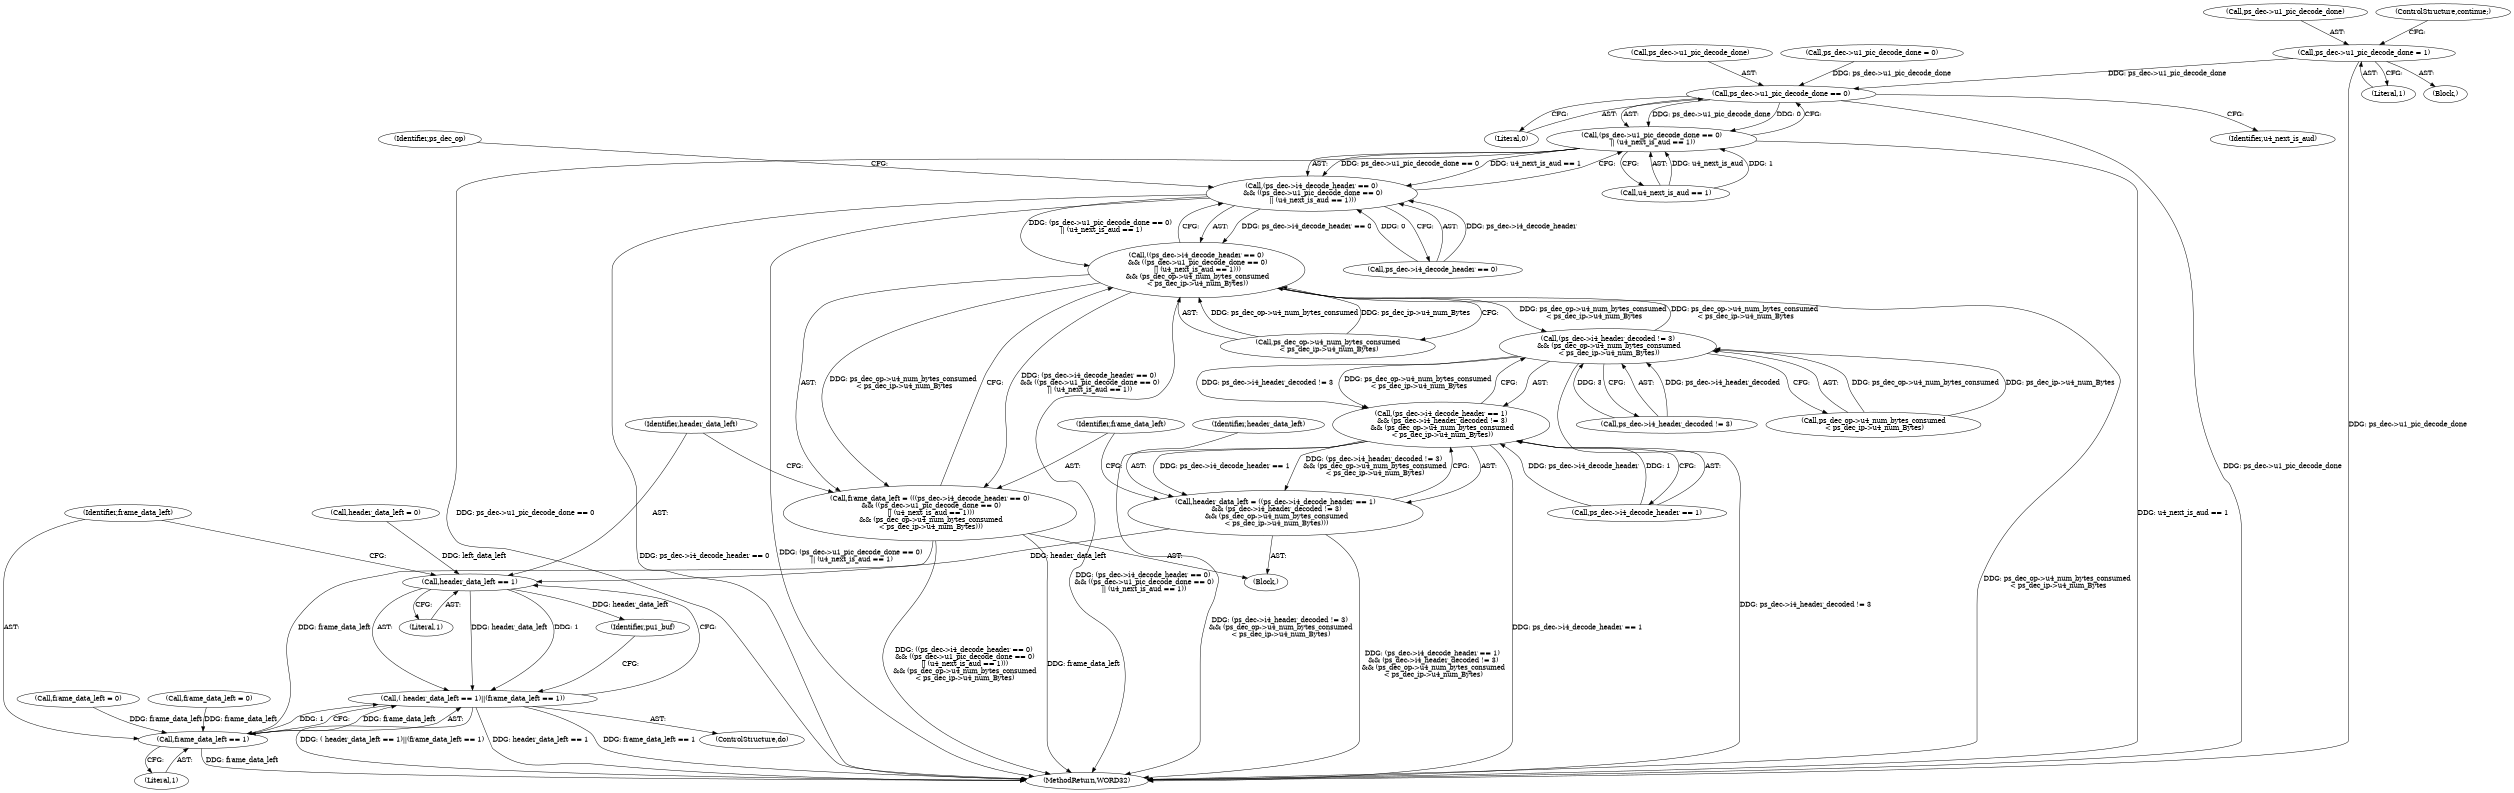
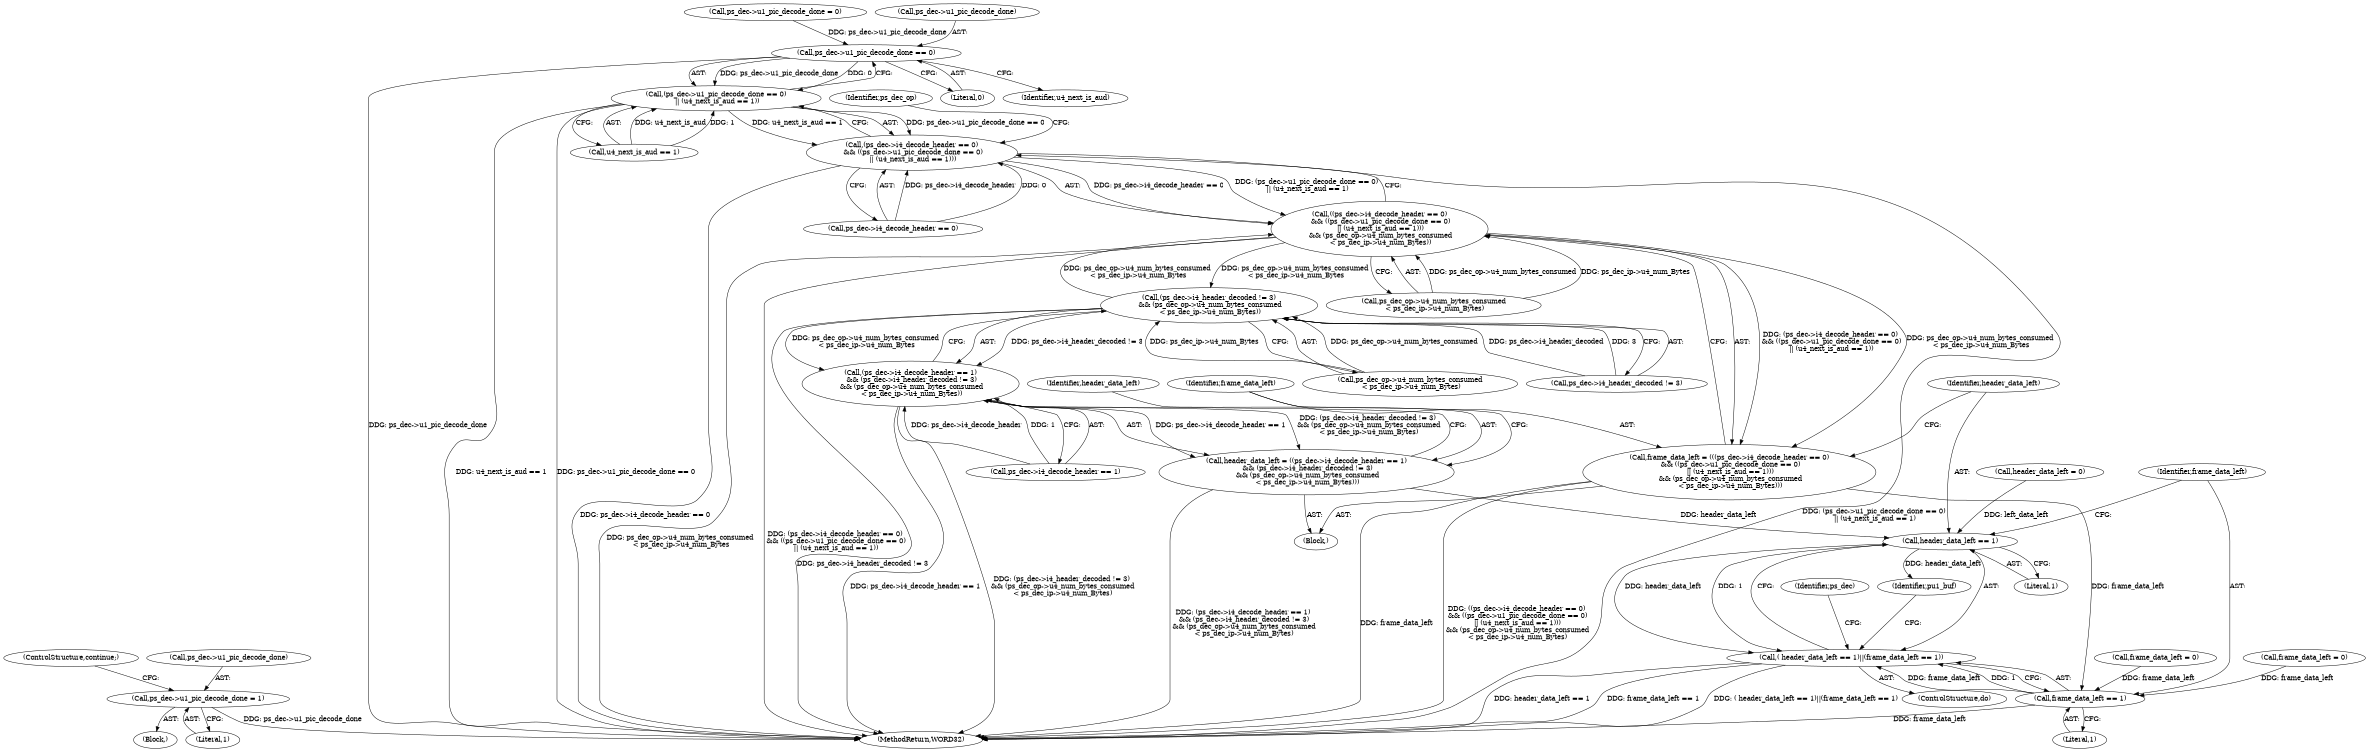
(2076, 73) -> none
none -> (1825, 587)
